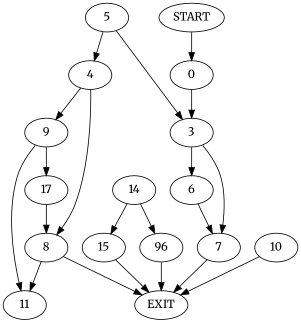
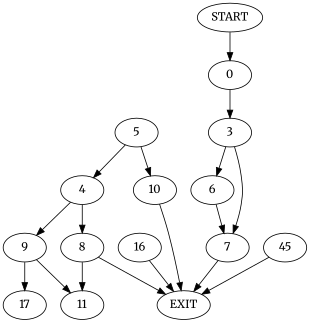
(147, 72) -> (145, 158)
(134, 190) -> none
(46, 215) -> none
(104, 248) -> (285, 248)
(161, 248) -> (140, 248)
